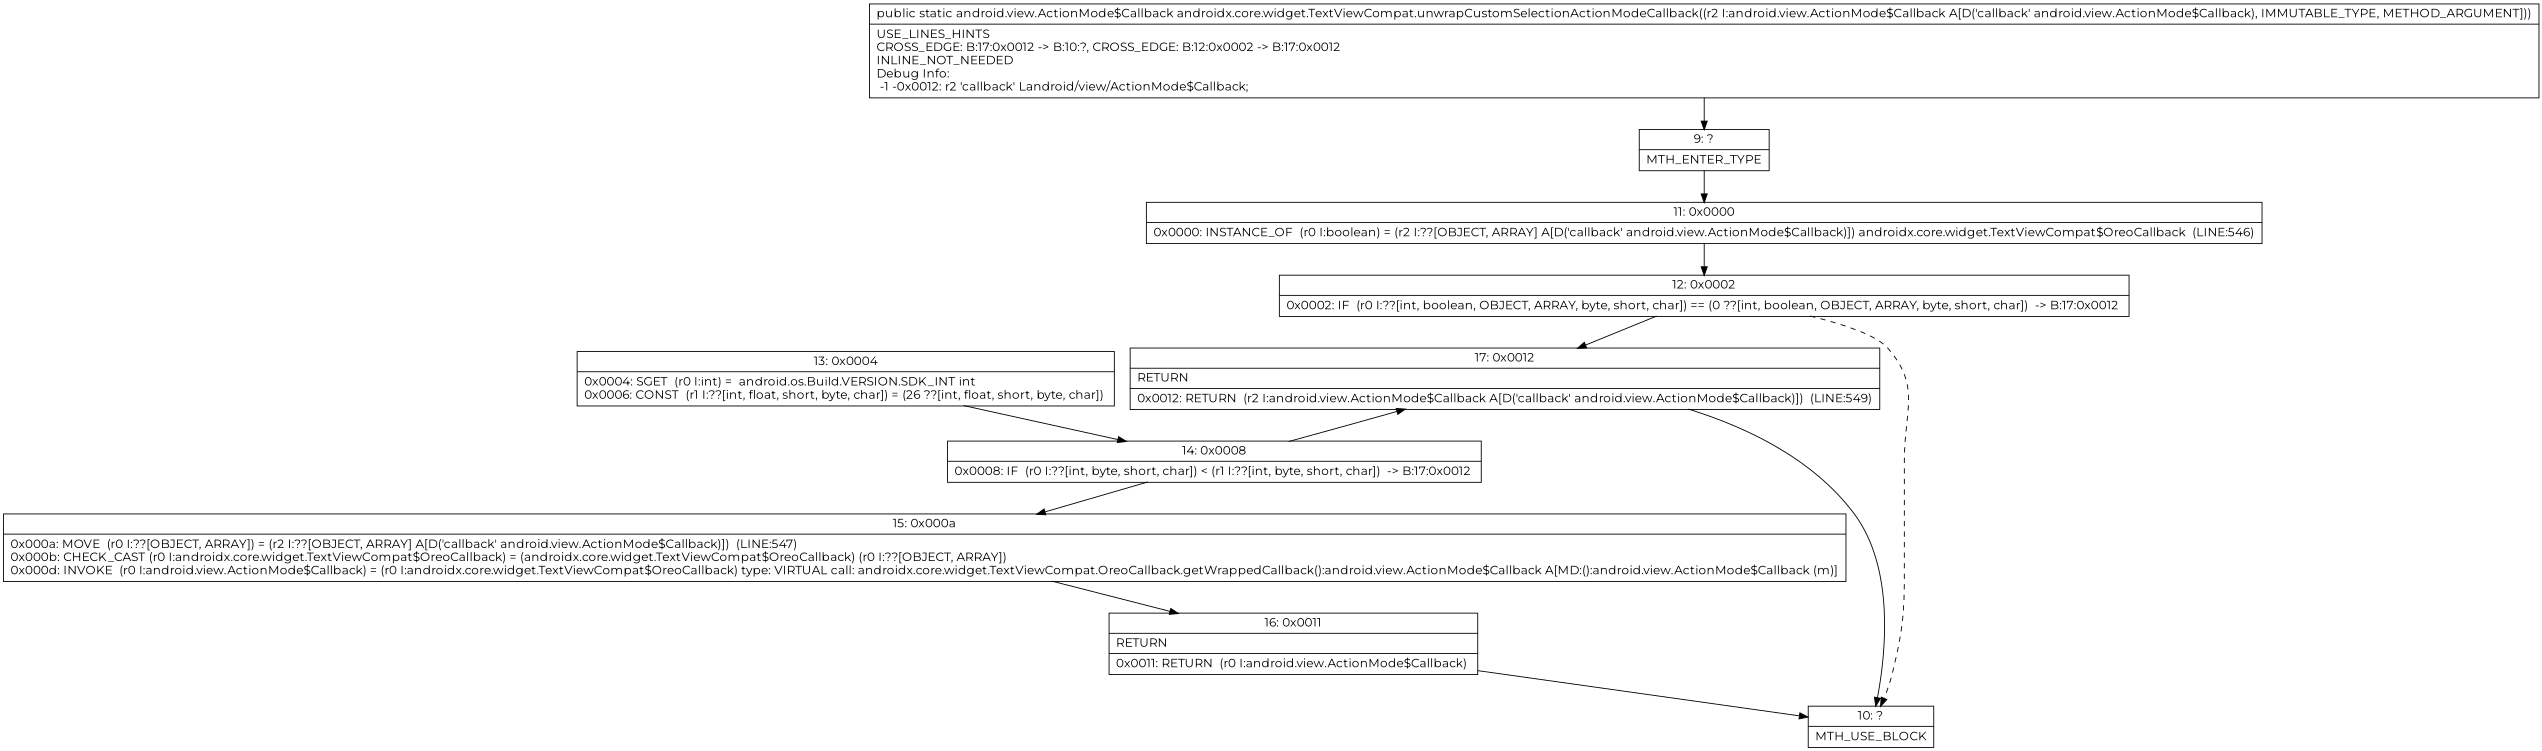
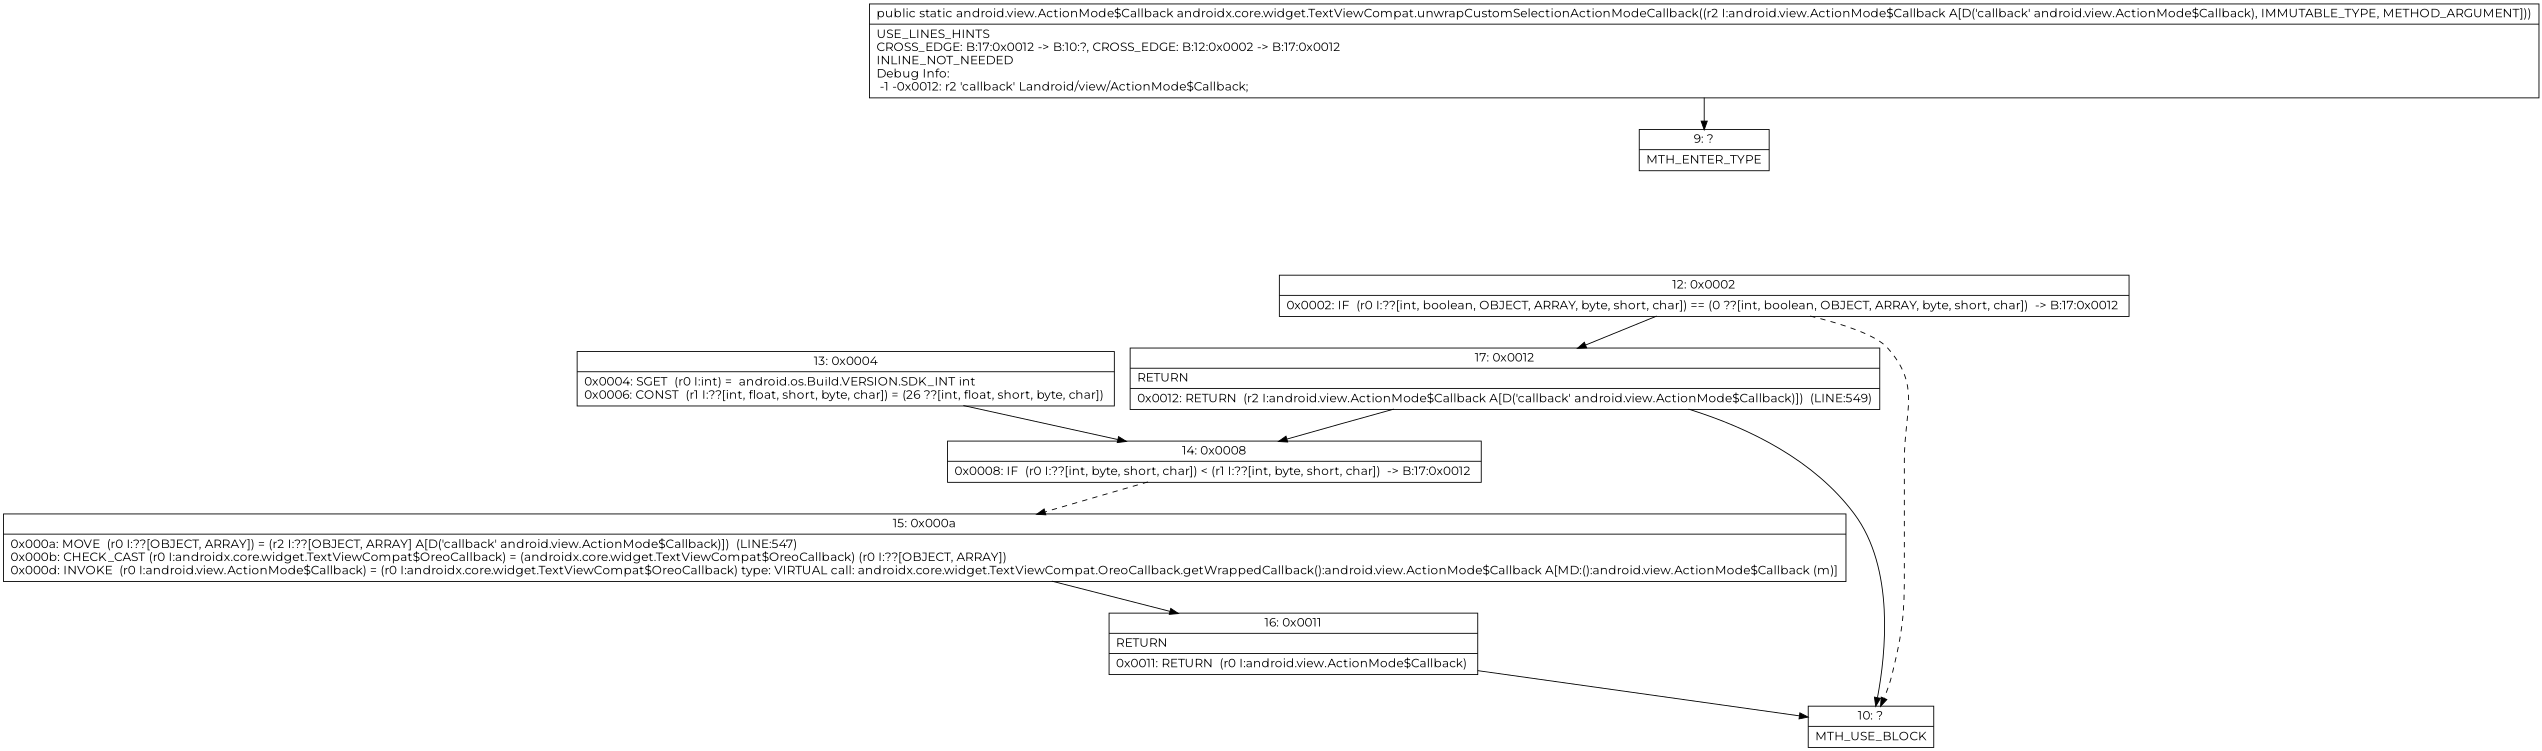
(1704, 223) -> none
(1343, 427) -> (1340, 424)
(1097, 497) -> (1097, 497)
